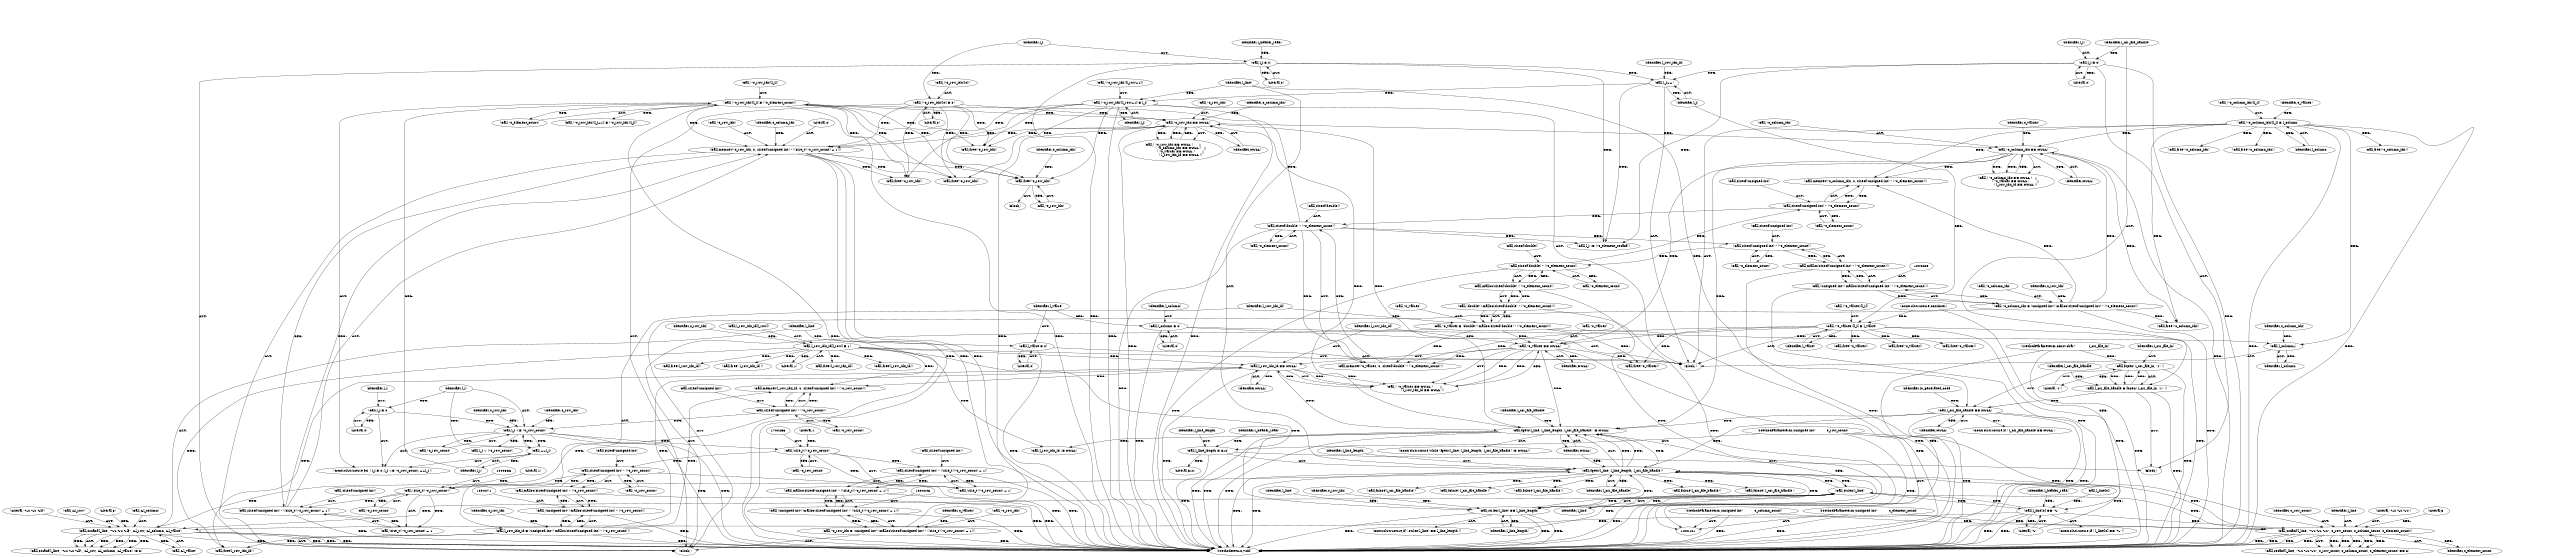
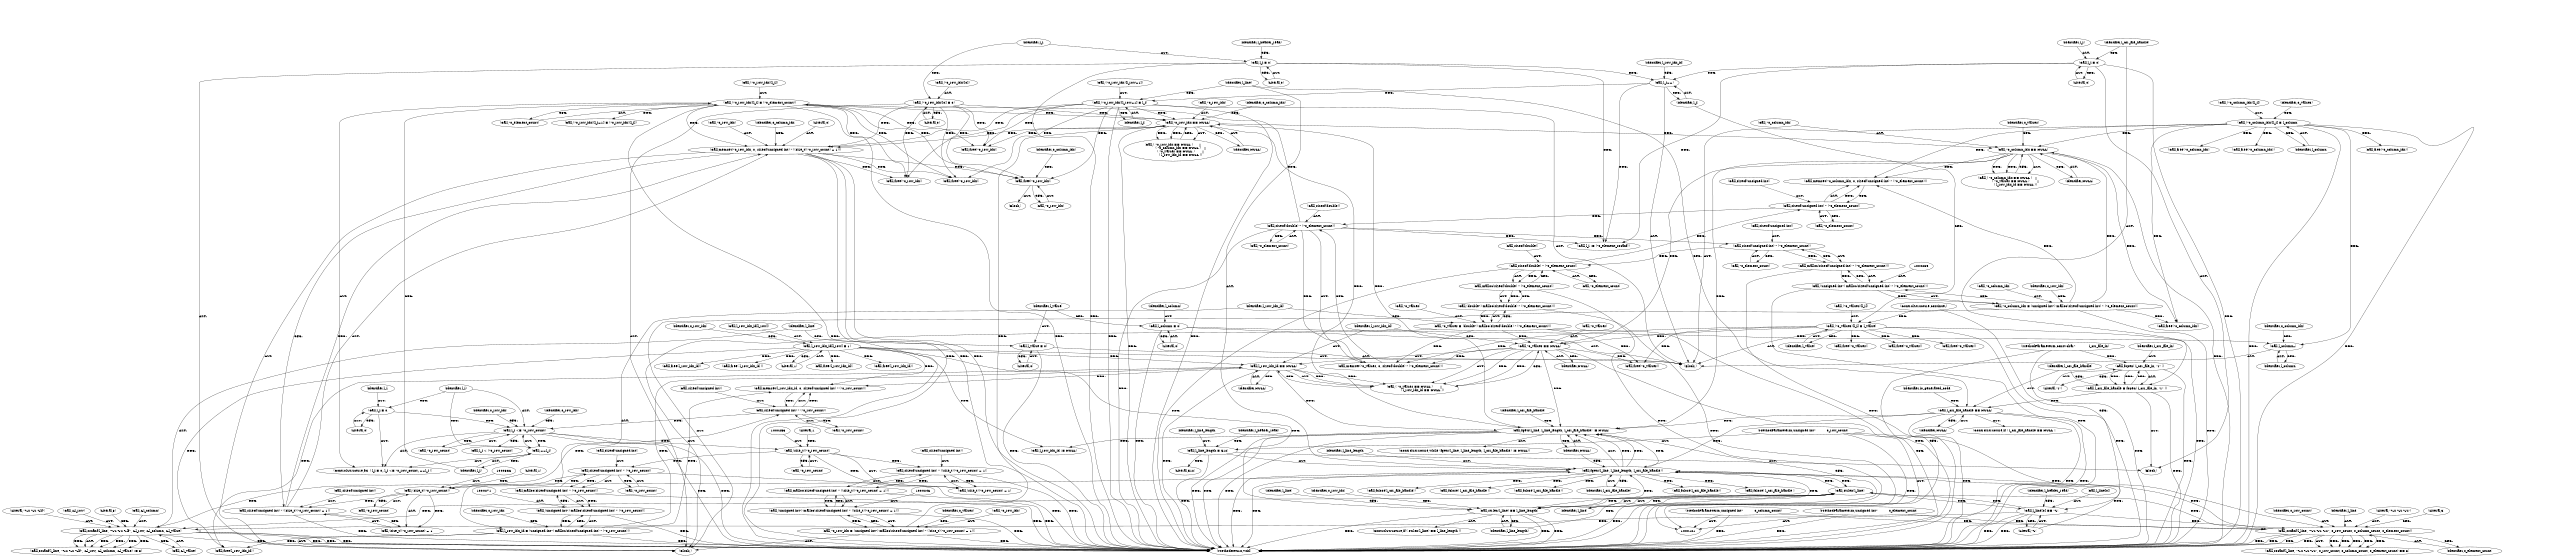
none -> (1153, 113)
(778, 431) -> (778, 431)
(529, 441) -> (529, 441)
(2078, 501) -> (2078, 501)
(2092, 531) -> none
